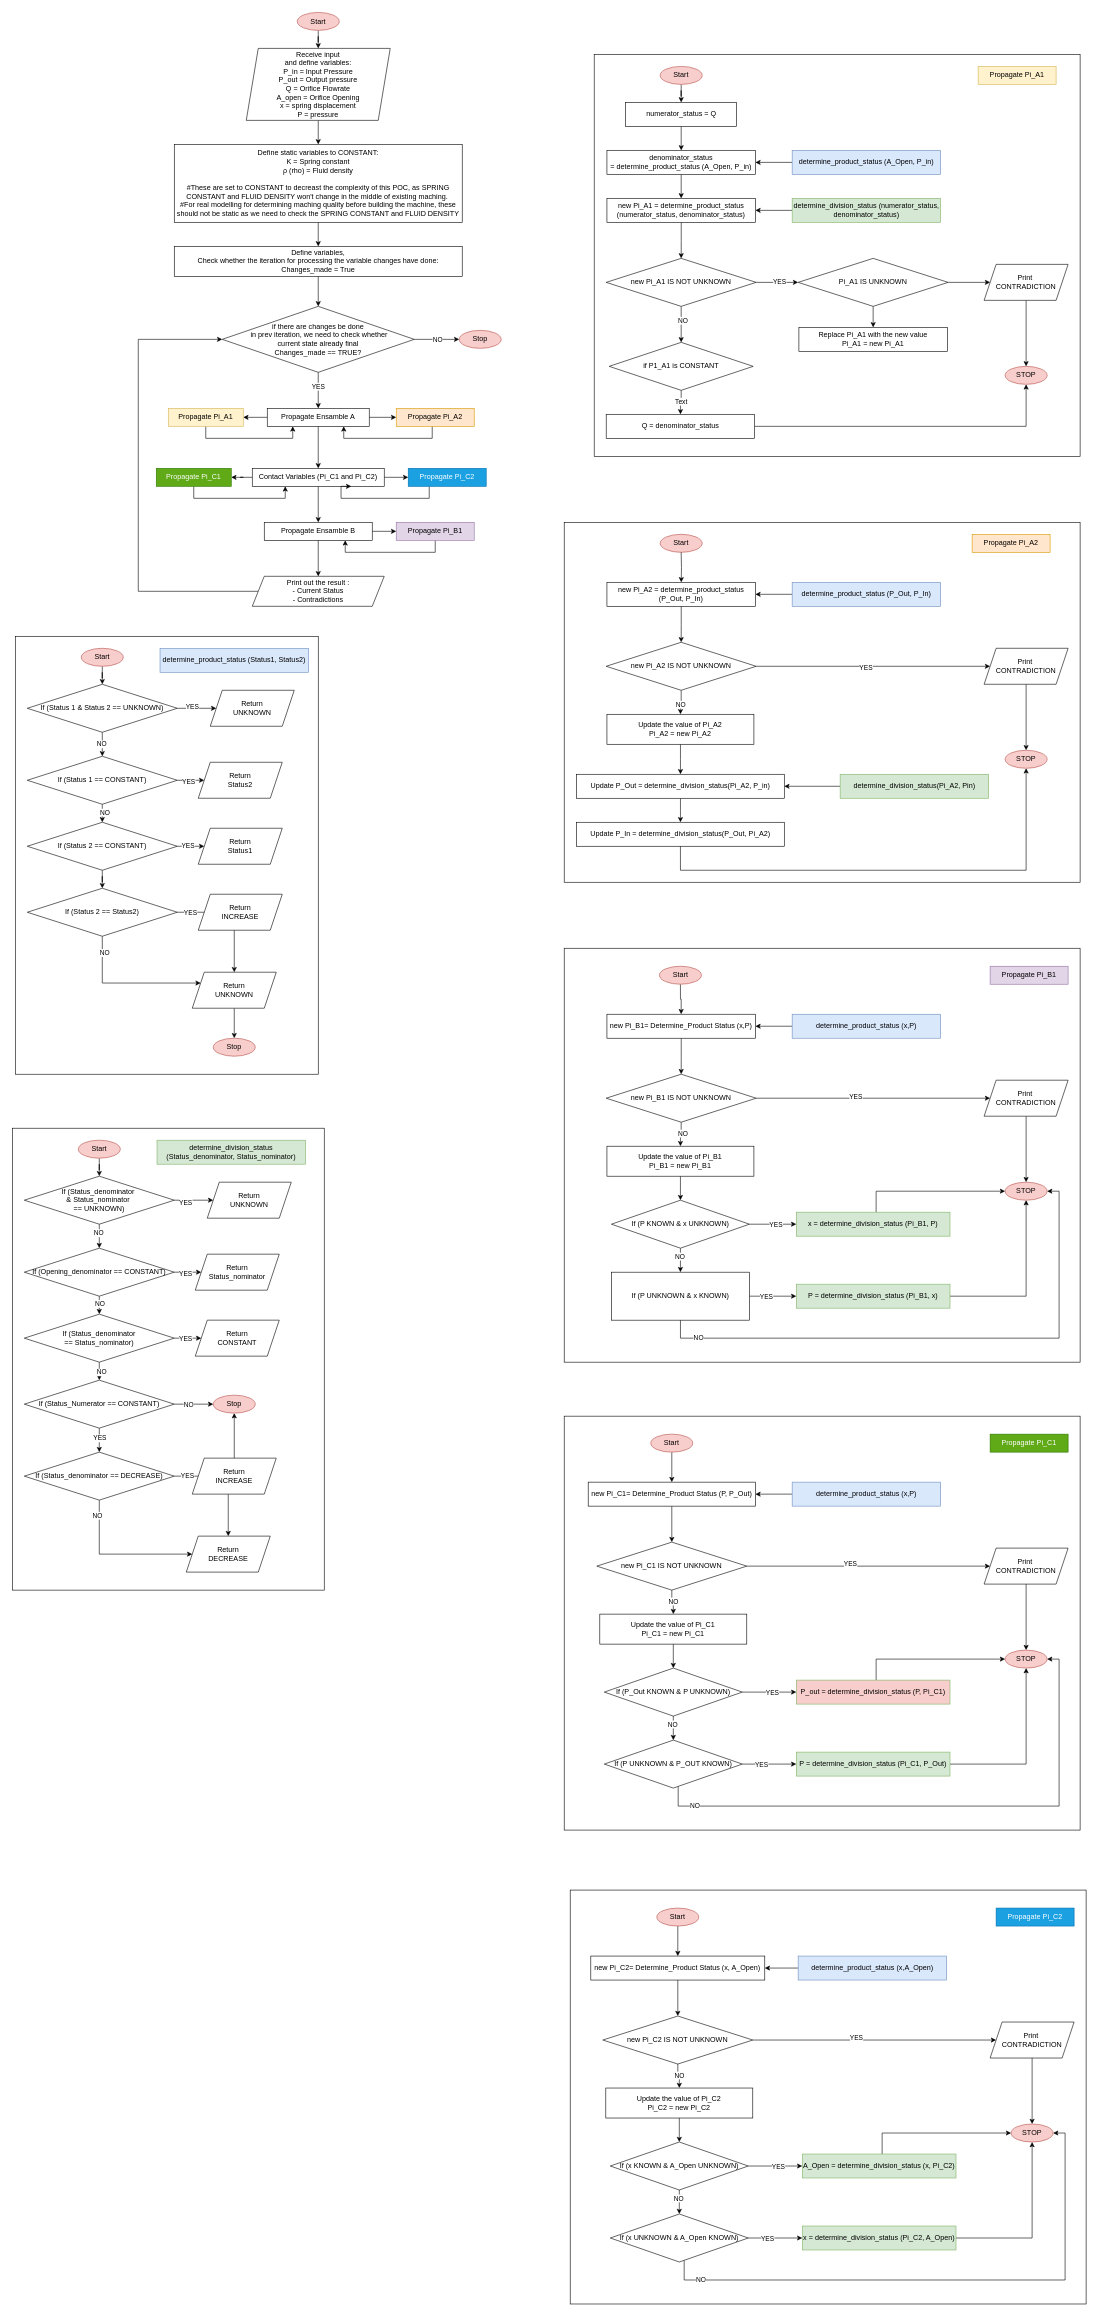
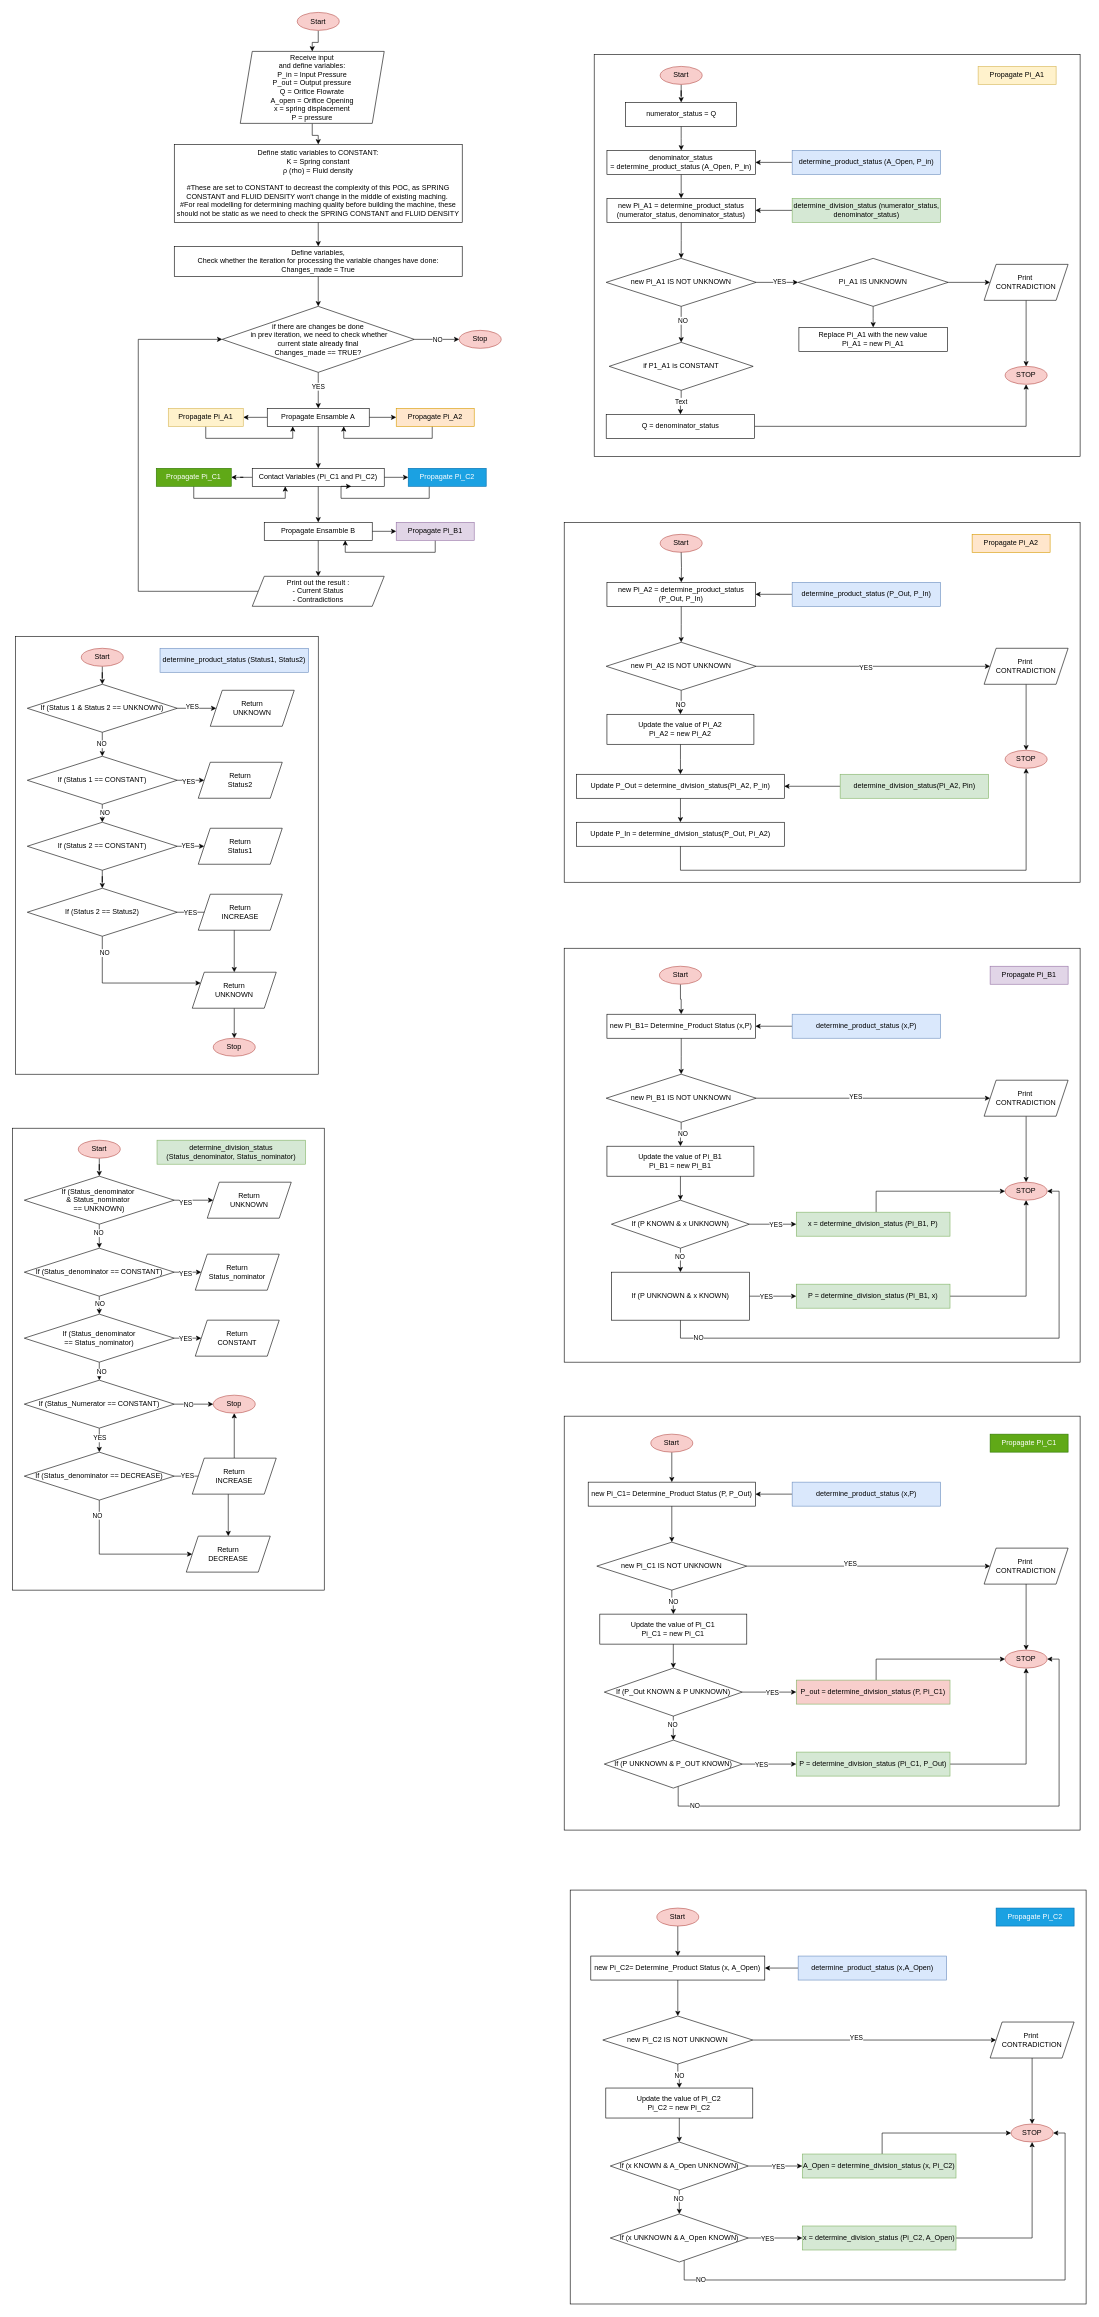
(318, 84) -> (312, 87)
(99, 1272) -> (99, 1272)
